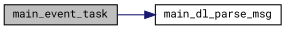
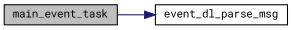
(218, 15) -> (221, 15)
